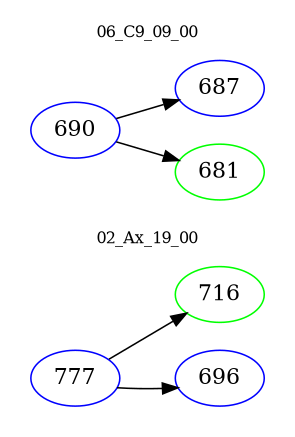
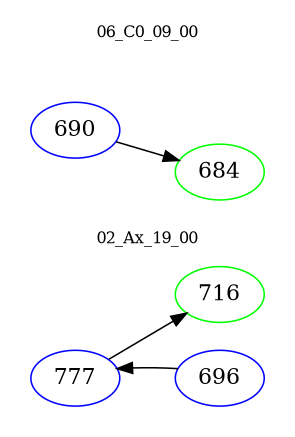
(148, 33) -> (148, 33)
(220, 88) -> none
(220, 172) -> (220, 172)
(140, 389) -> (155, 368)
